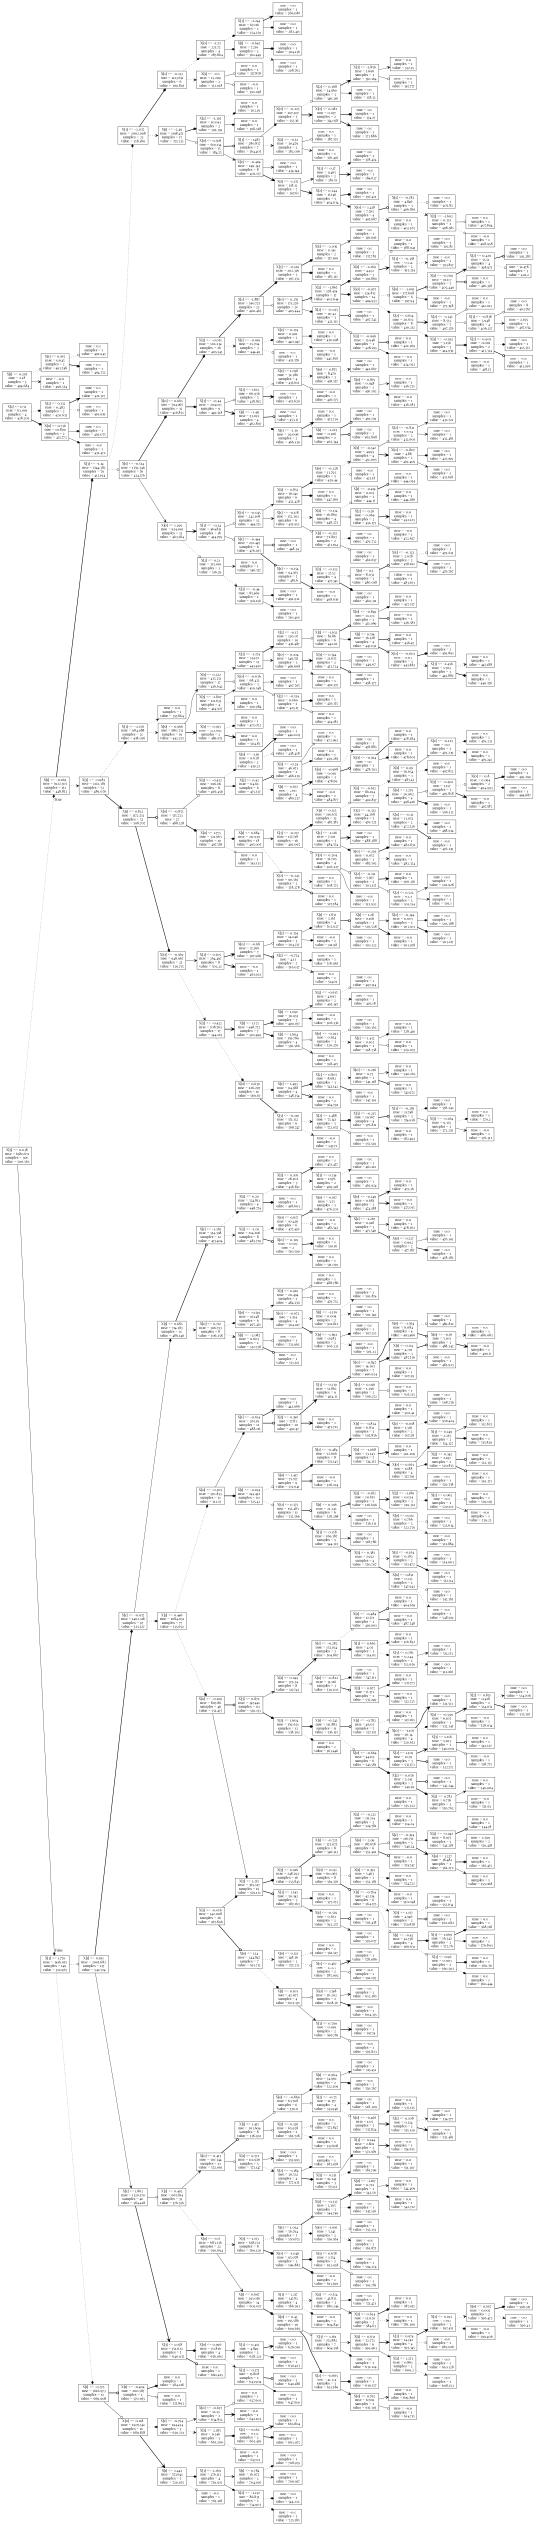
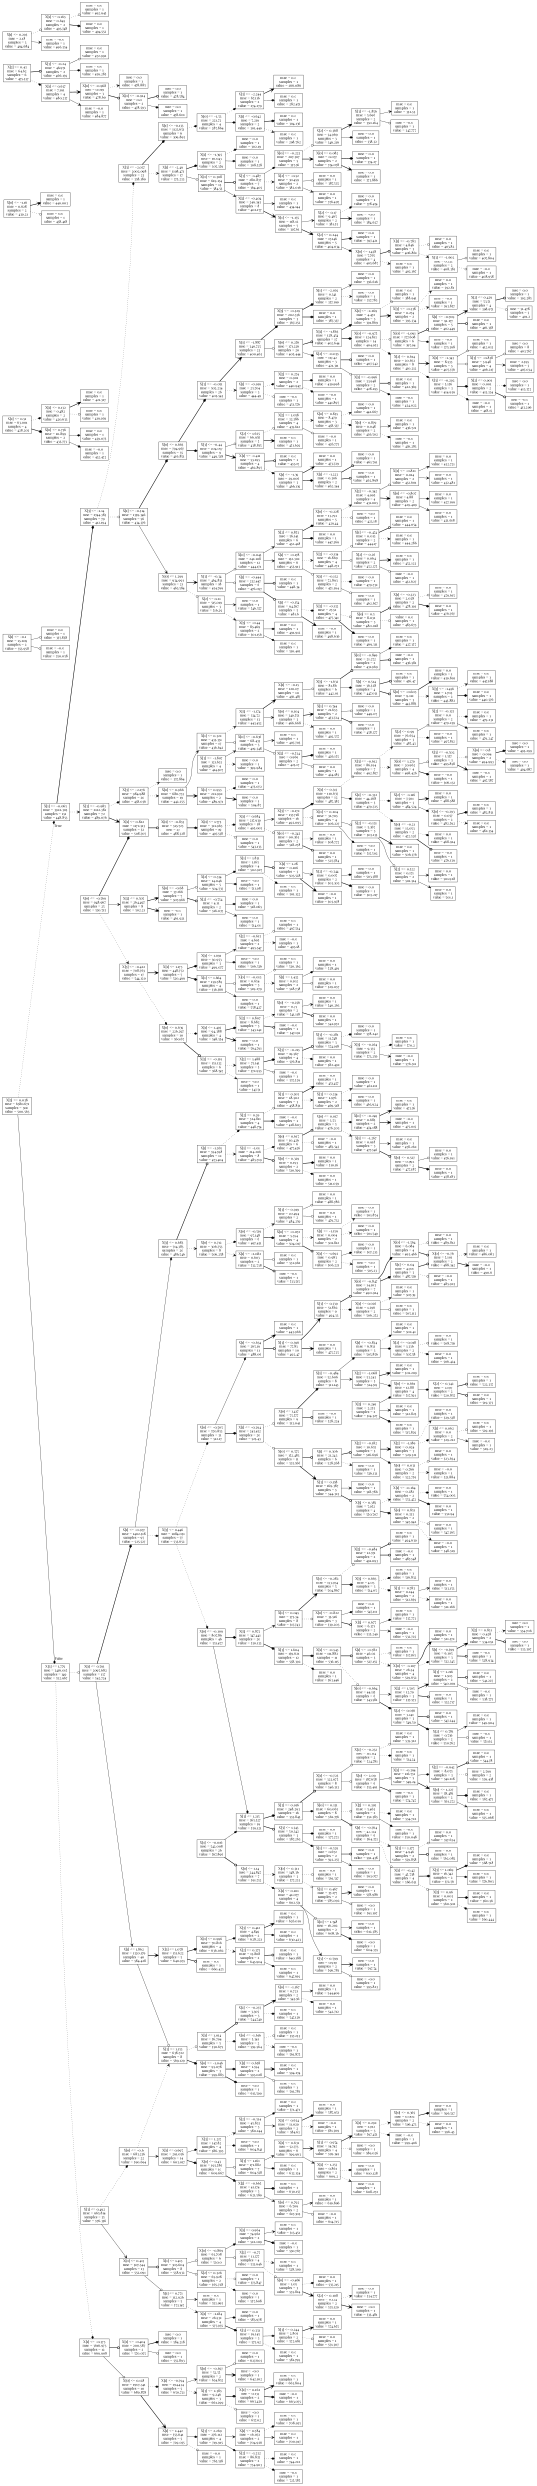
(190, 80) -> none
(288, 436) -> (289, 481)
(460, 751) -> (461, 725)
(211, 786) -> none
(344, 828) -> (383, 801)
(152, 887) -> (113, 868)
(288, 1246) -> (289, 1165)
(421, 1455) -> (384, 1401)
(229, 1705) -> (229, 1637)
(365, 1974) -> (366, 1909)
(152, 2197) -> (153, 2004)
